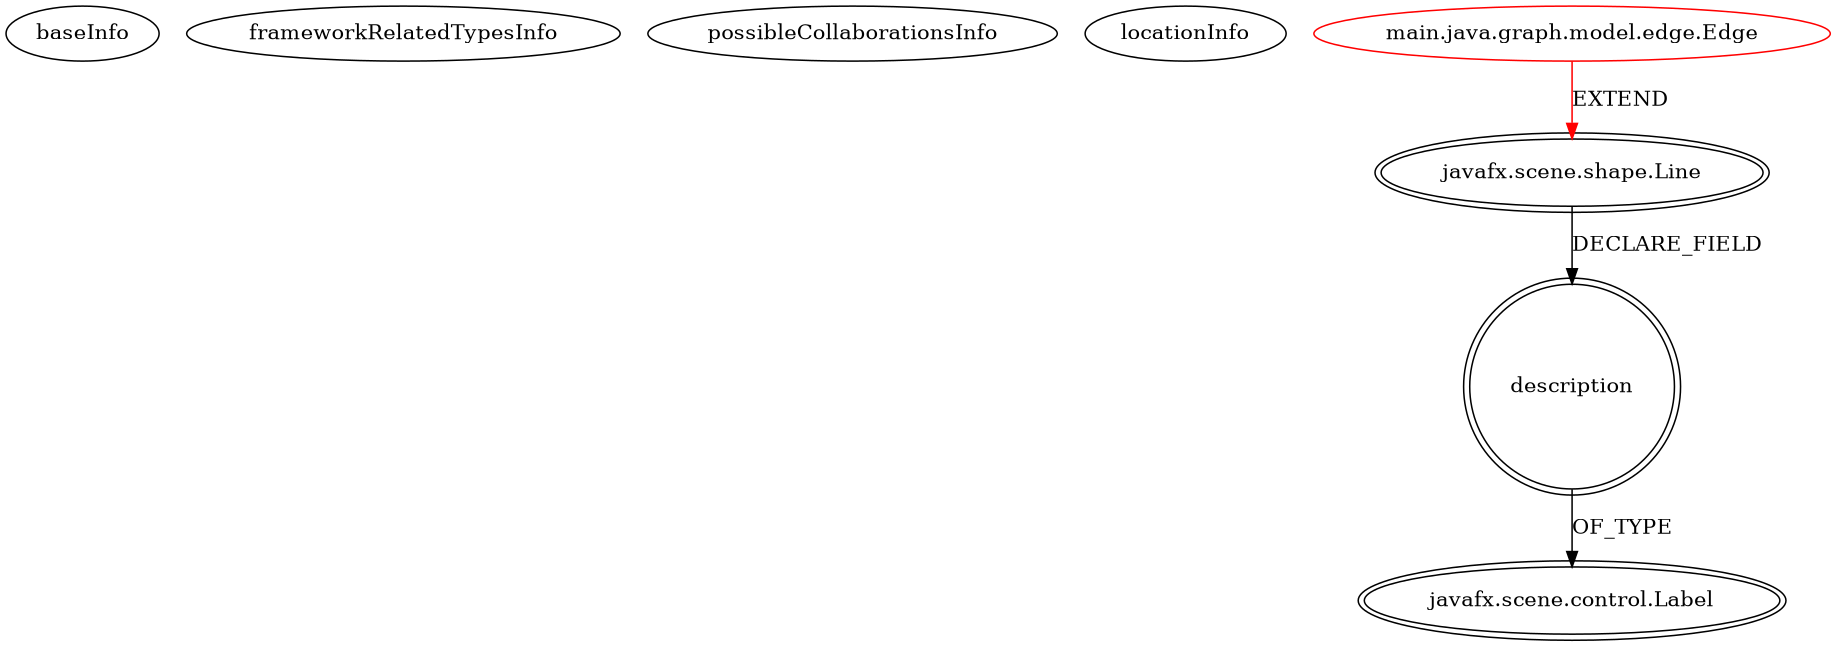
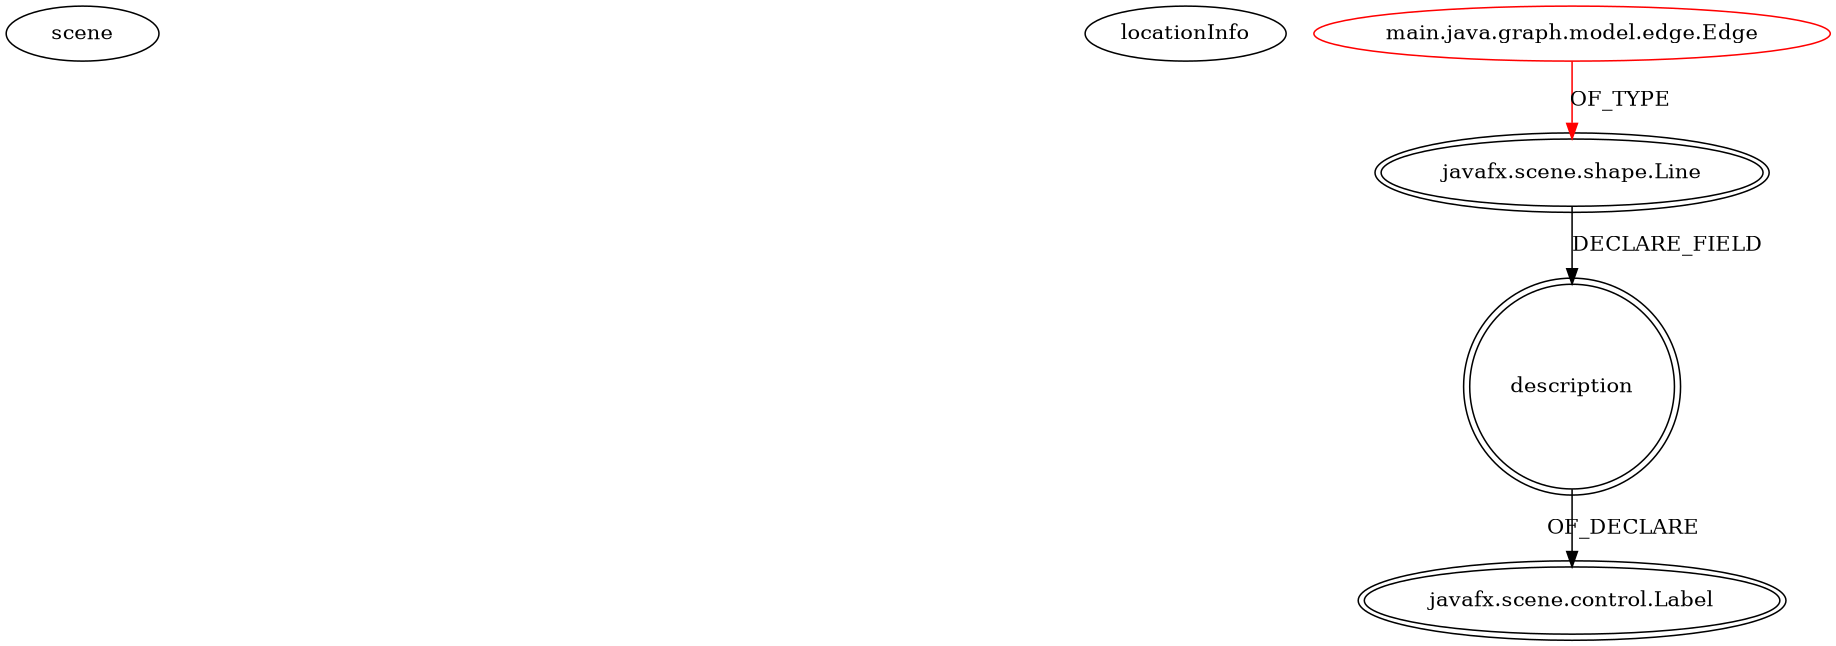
(83, 34) -> (83, 34)
(403, 34) -> none
(853, 34) -> none
(1621, 100) -> (1621, 100)
(1623, 528) -> (1623, 528)
